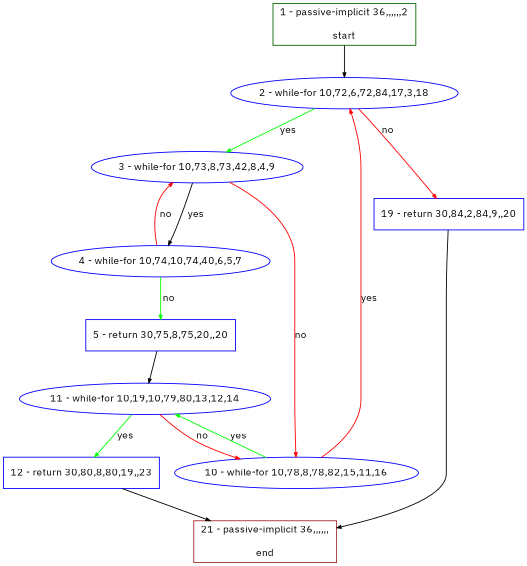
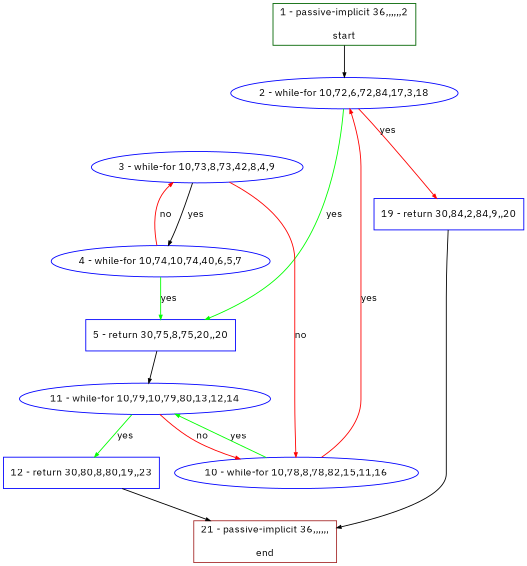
(273, 129) -> (310, 236)
(388, 130) -> (388, 130)
(169, 298) -> (169, 298)
(145, 399) -> (145, 399)
